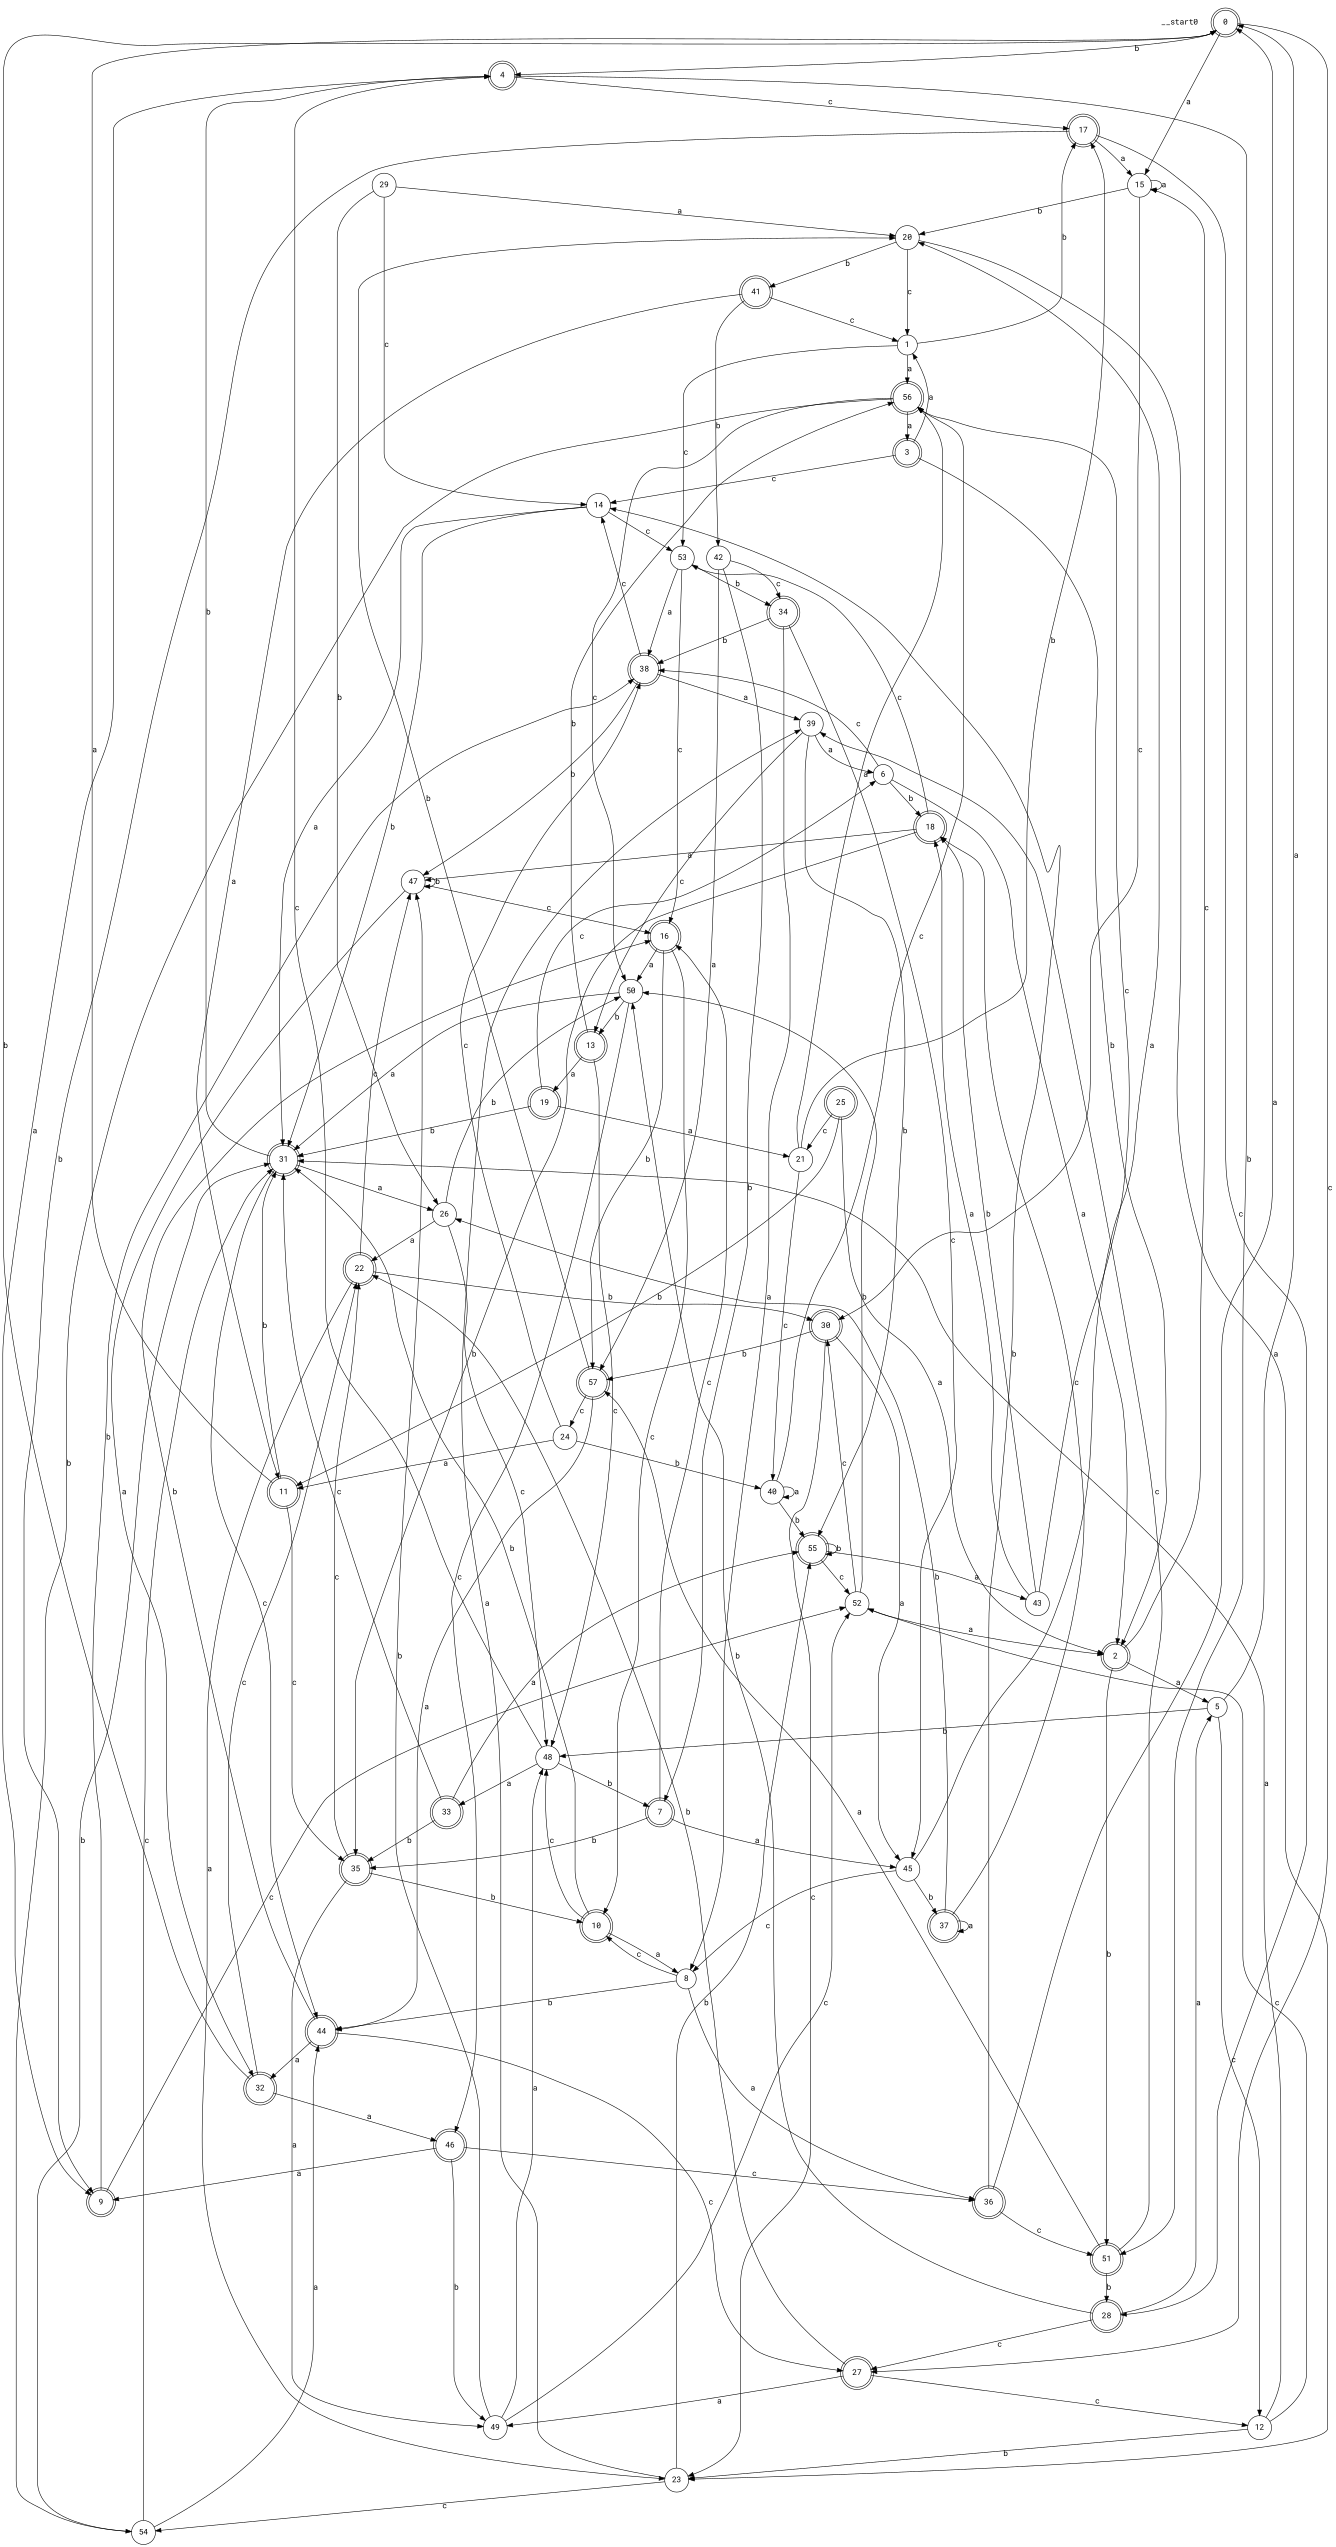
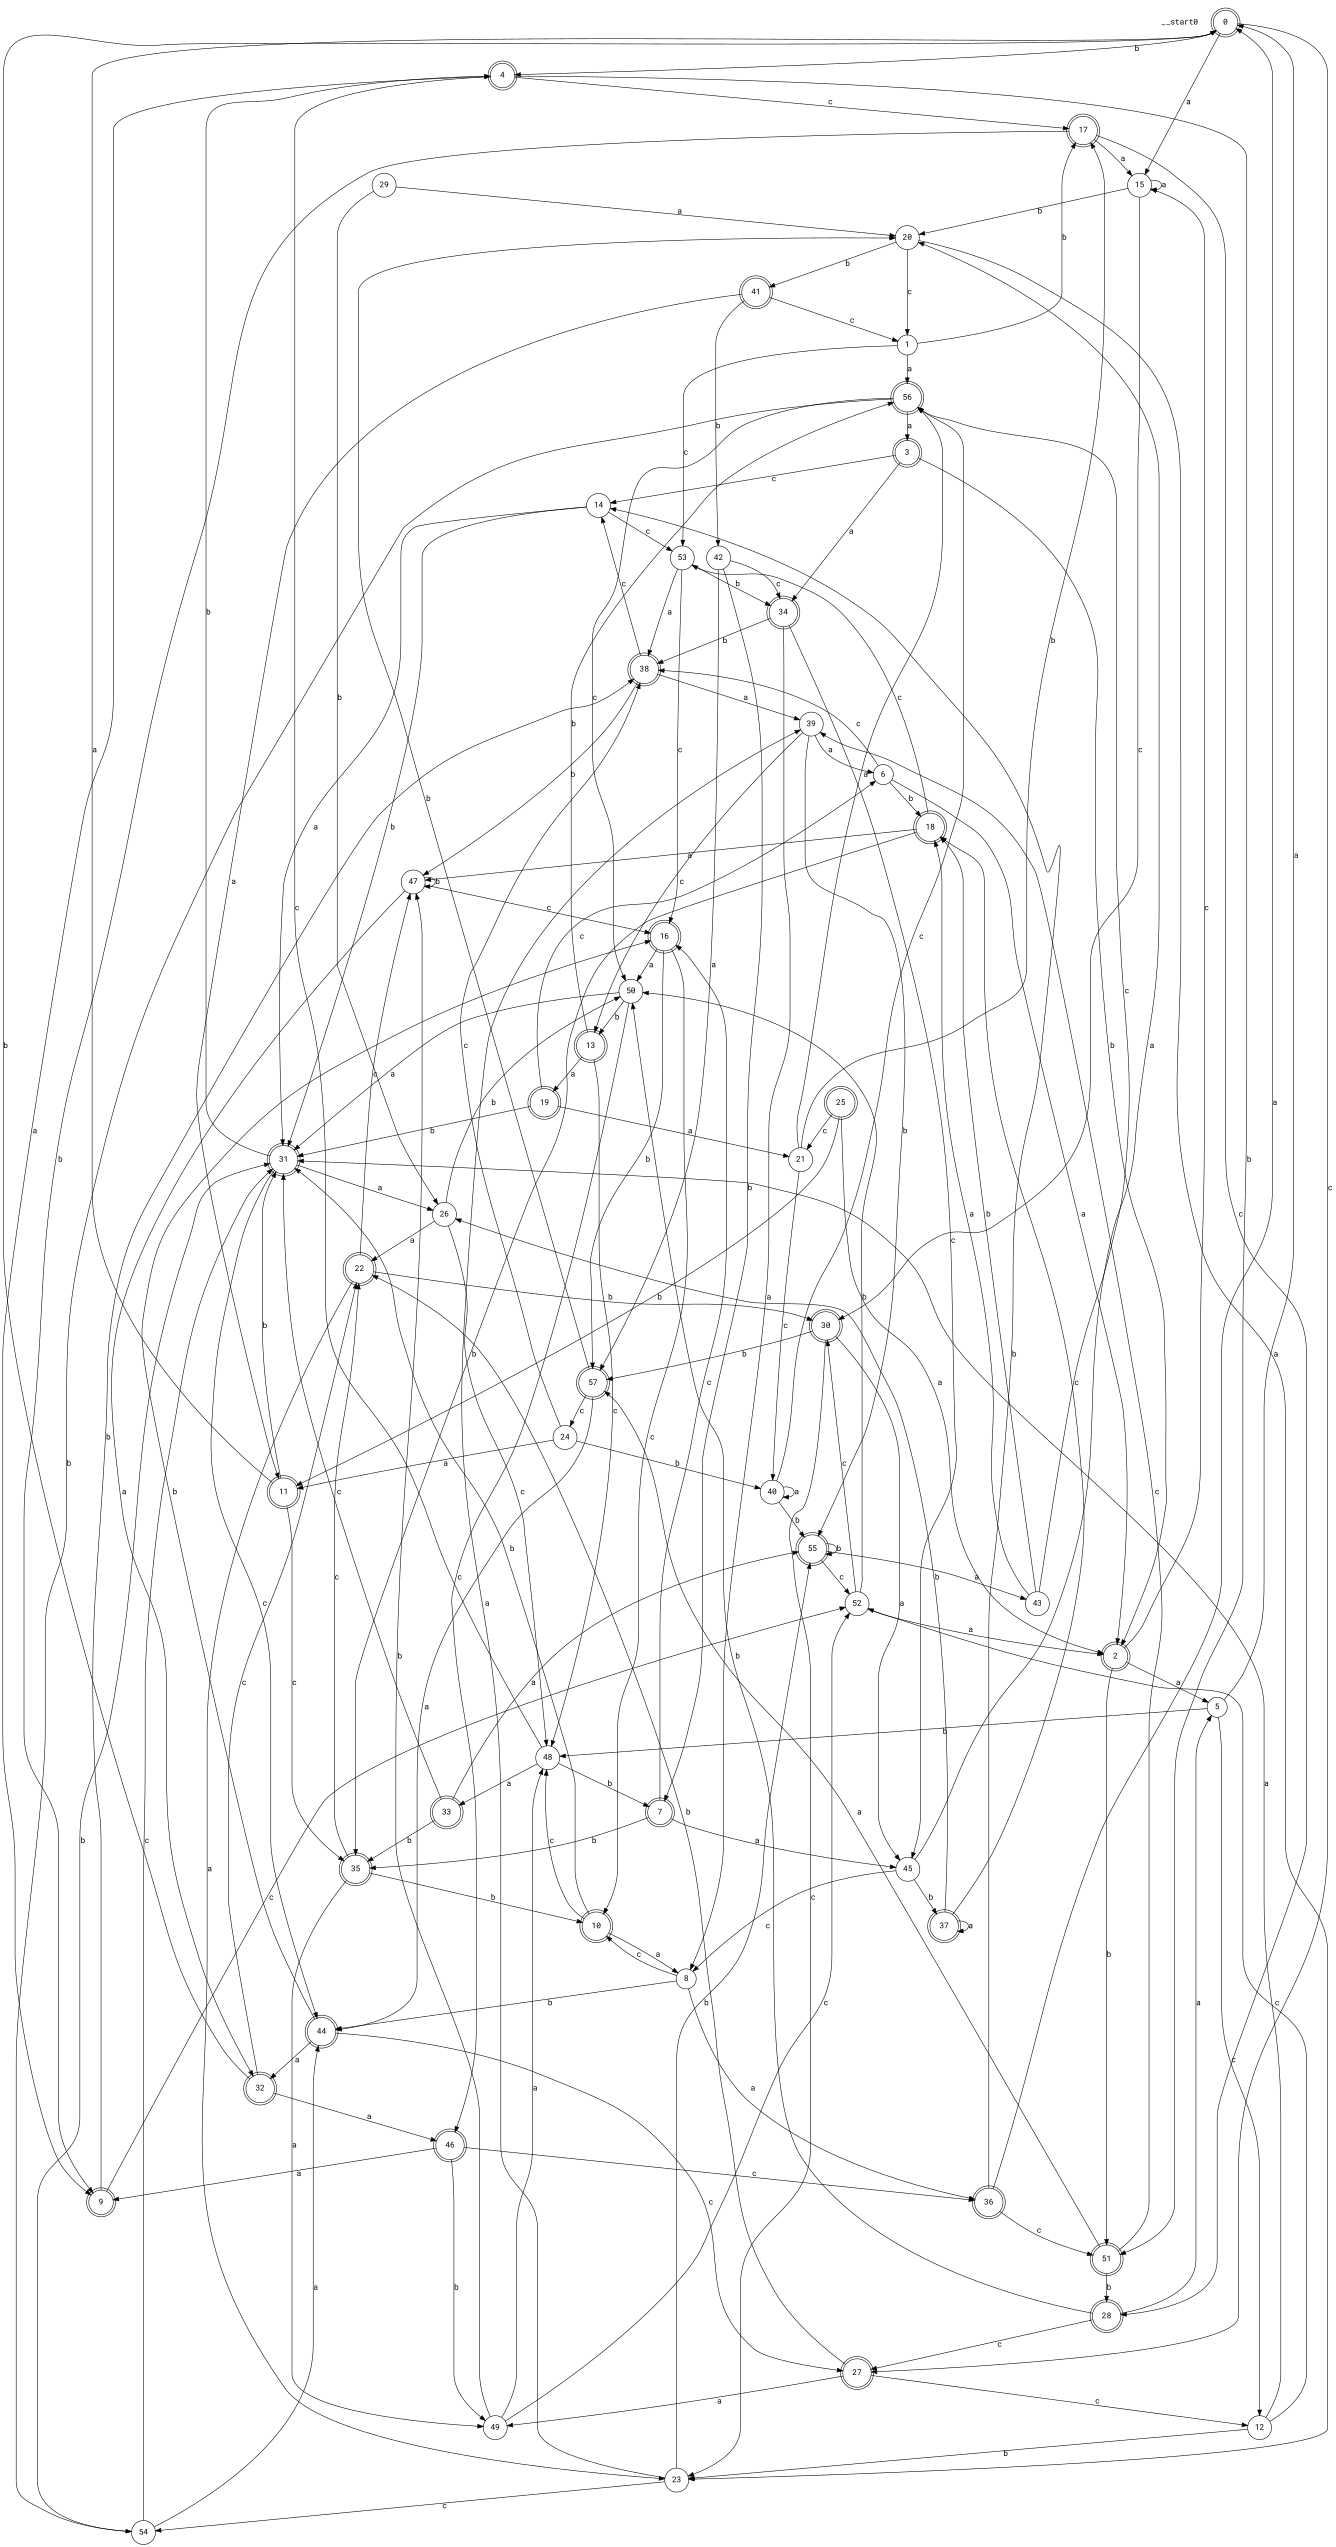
(928, 401) -> (848, 530)
(384, 431) -> none
